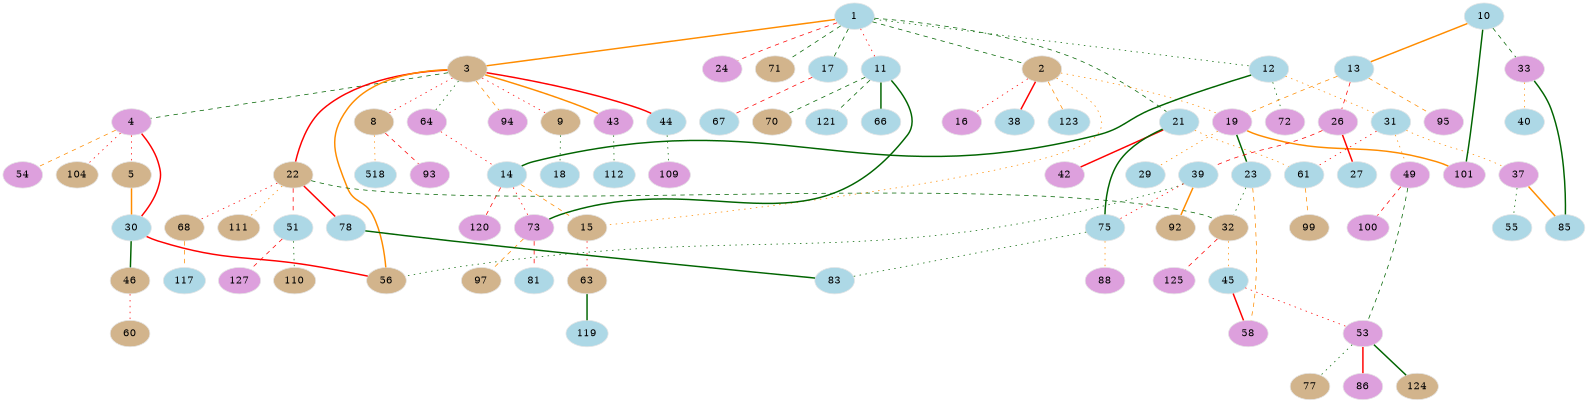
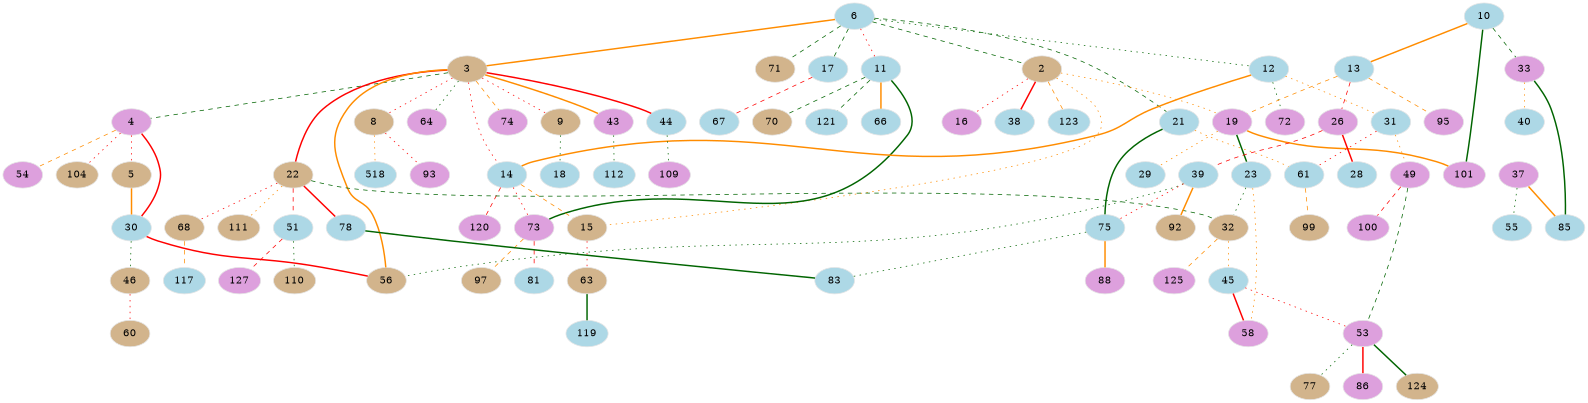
(854, 16) -> (854, 16)
(722, 69) -> none
(881, 96) -> (881, 96)
(508, 122) -> (508, 122)
(402, 148) -> (402, 148)
(467, 148) -> (478, 125)
(1455, 148) -> none
(910, 155) -> (910, 155)
(1065, 175) -> none
(1357, 175) -> (1357, 175)
(131, 254) -> (131, 254)
(1105, 254) -> (1105, 254)
(1201, 254) -> (1201, 254)
(1257, 254) -> (1257, 254)
